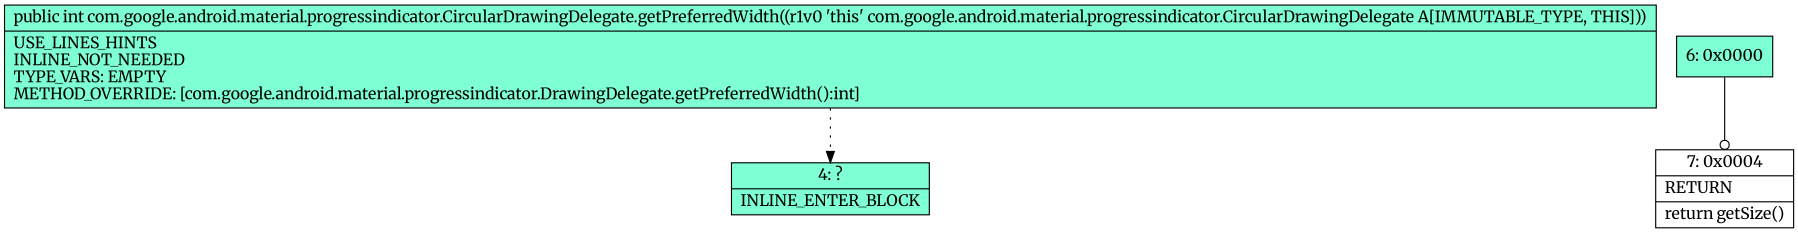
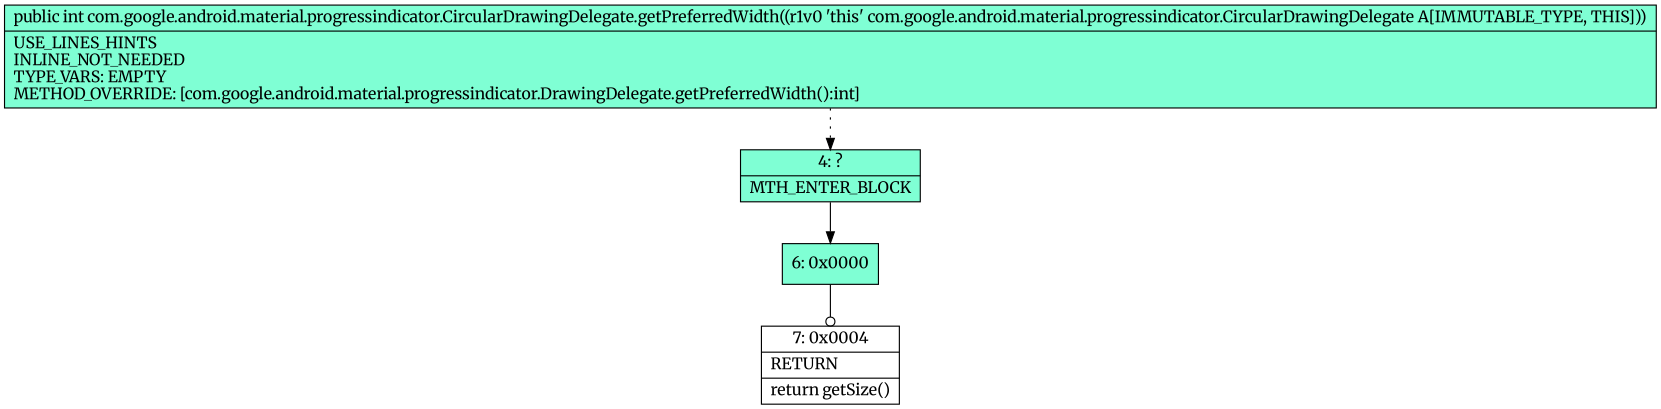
(830, 201) -> (830, 188)
none -> (830, 217)
